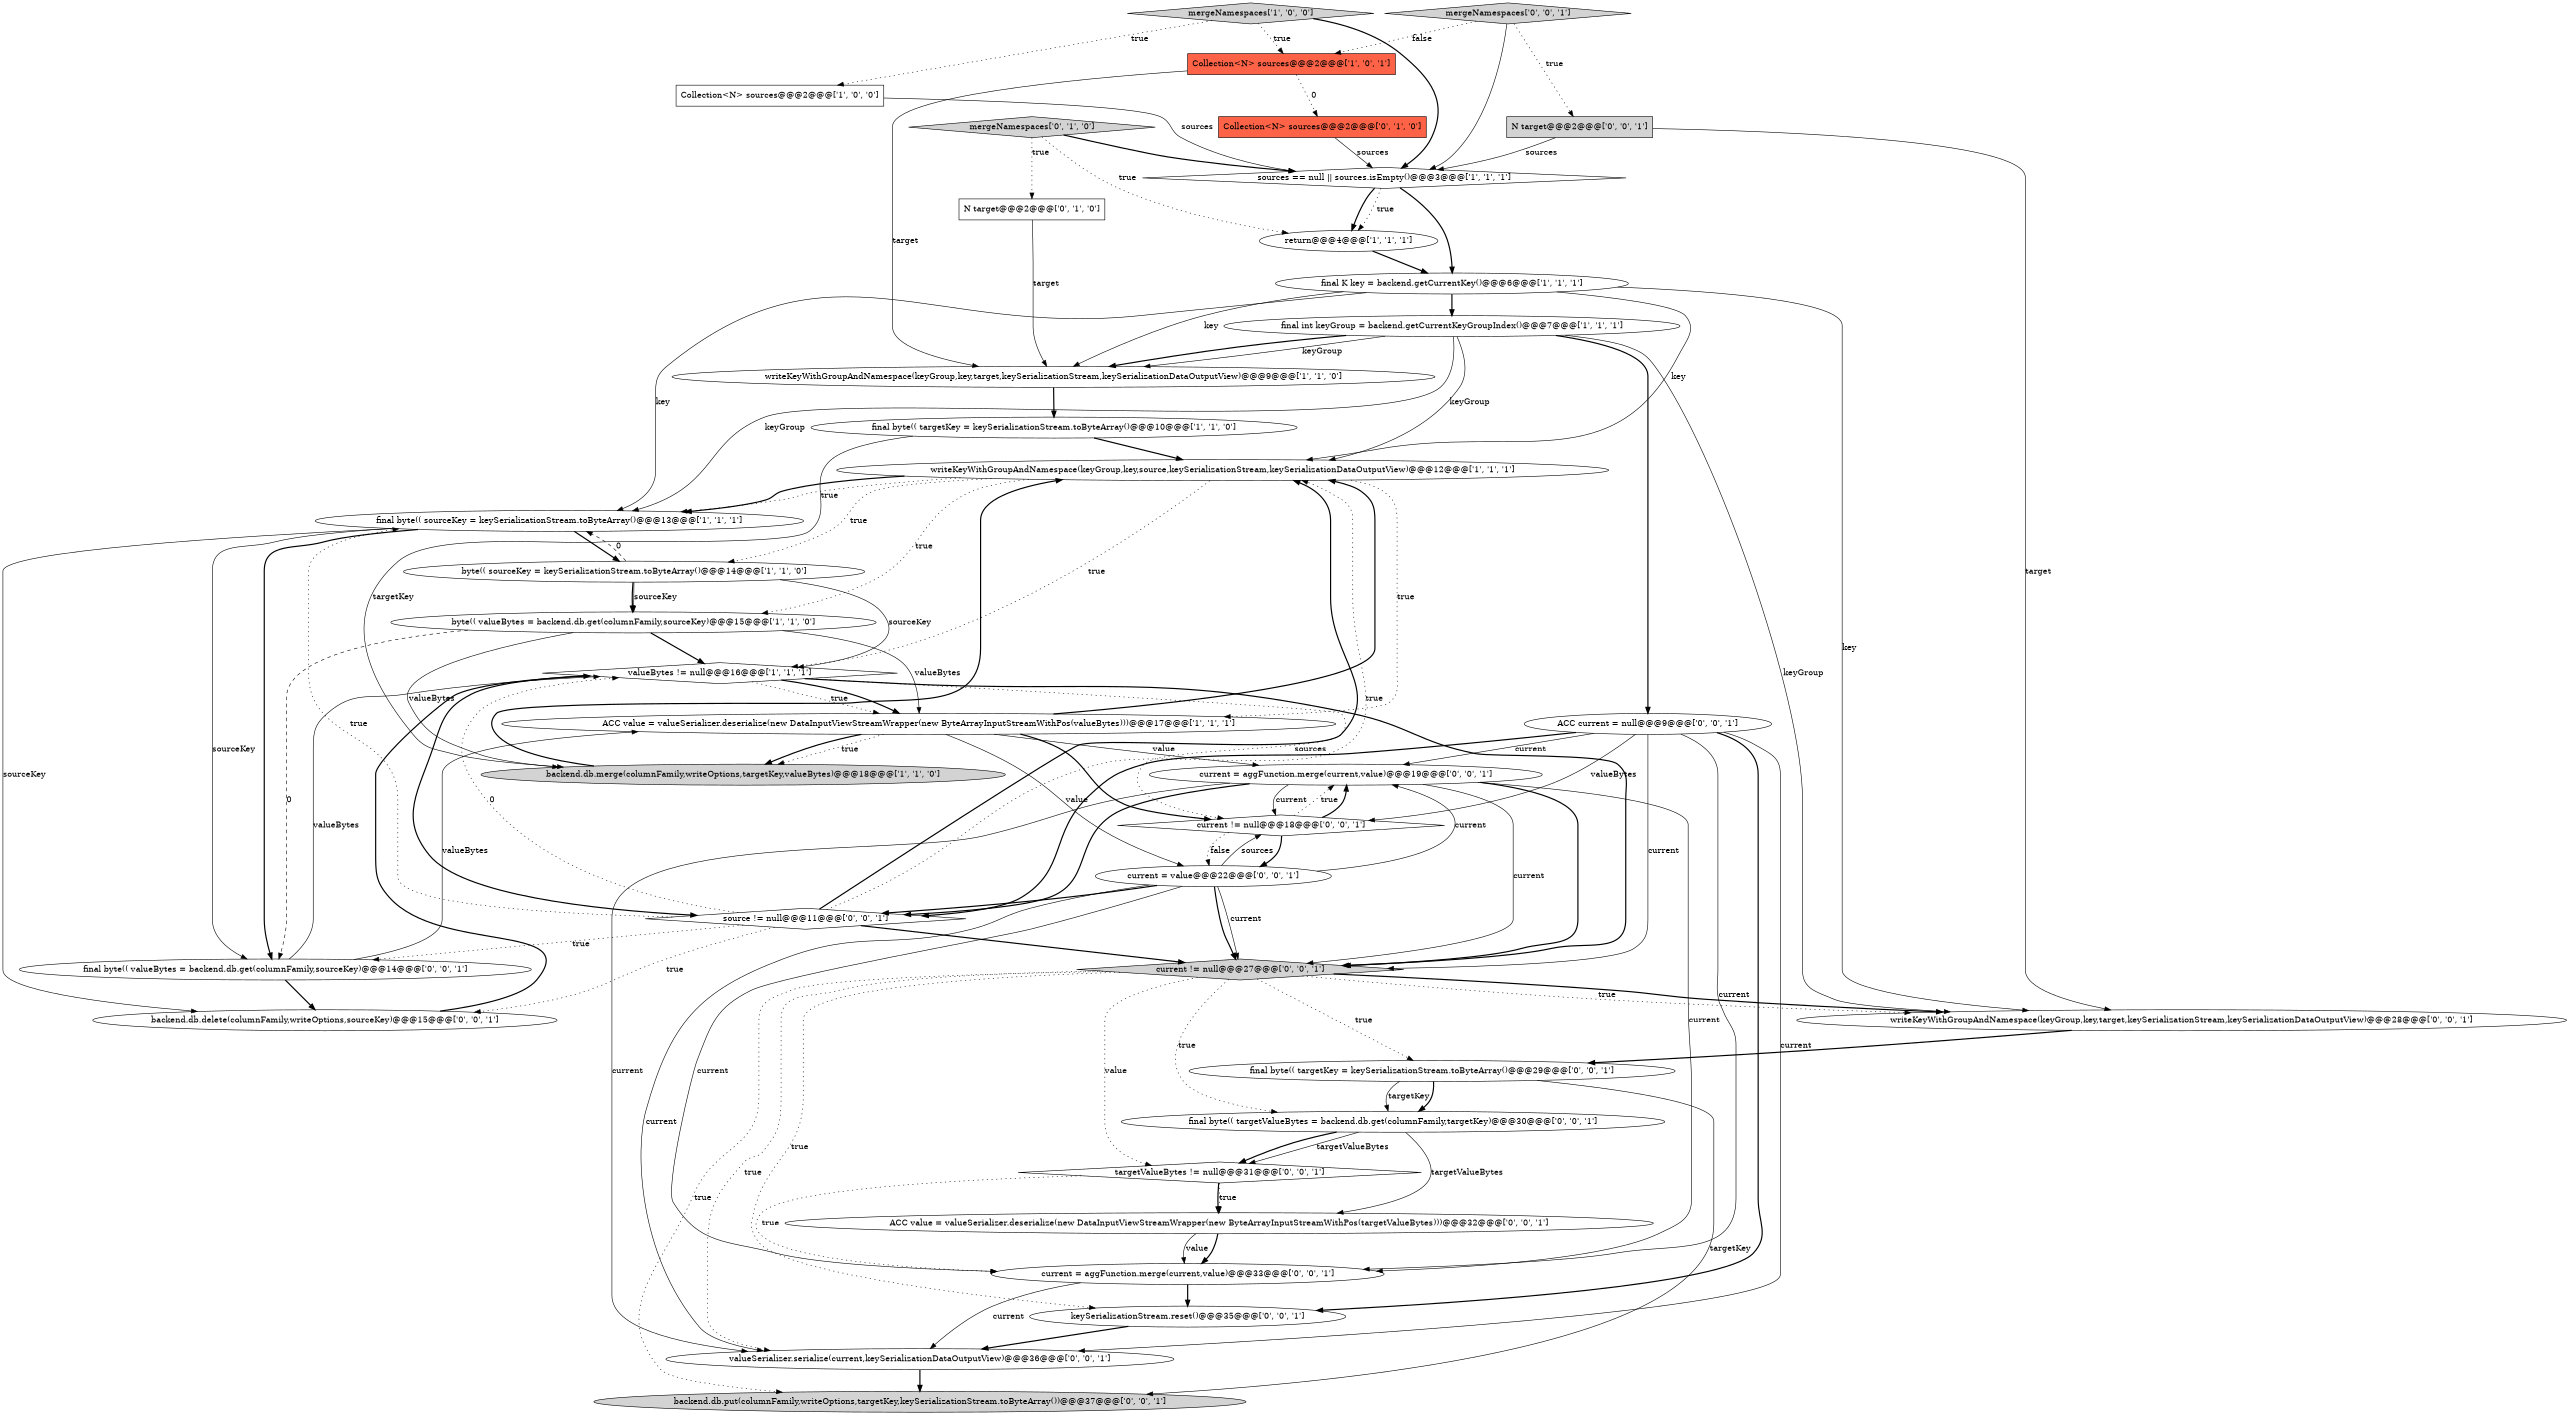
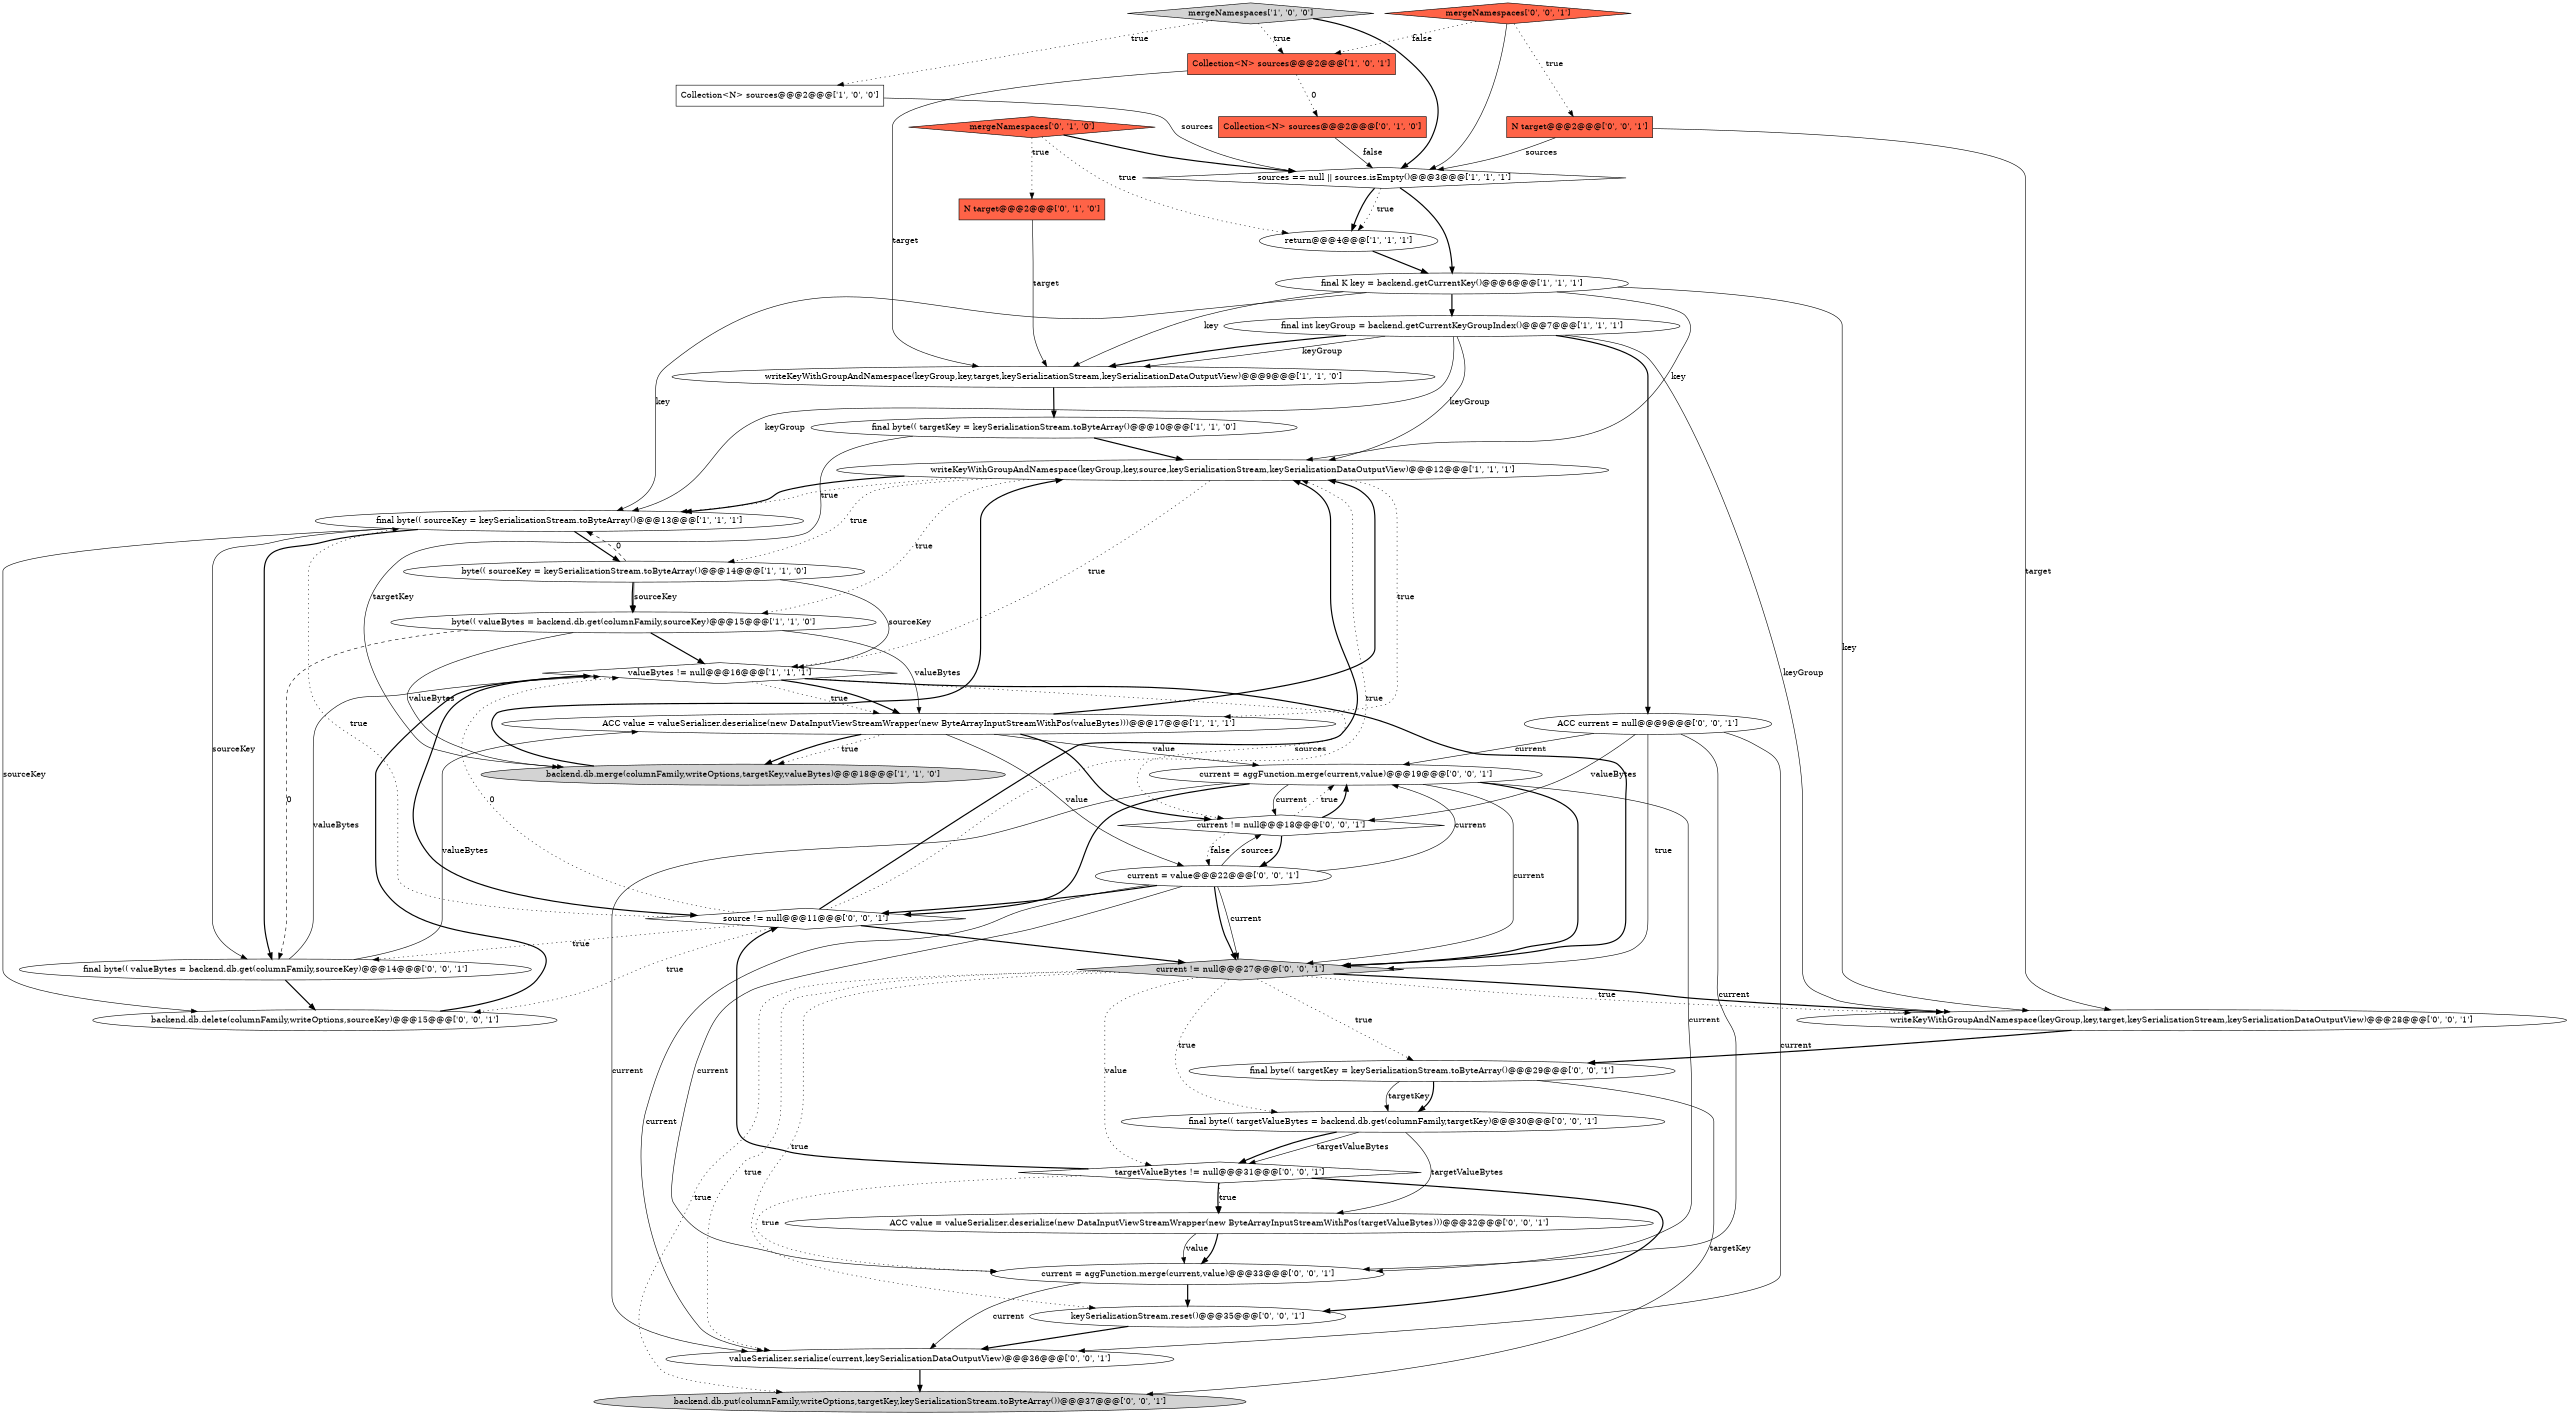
(1508, 13) -> (1508, 13)
(1032, 127) -> (1032, 127)
(1580, 127) -> (1580, 127)
(1373, 153) -> (1373, 153)
(1032, 209) -> (1032, 209)
(1218, 756) -> (801, 1154)
(1664, 851) -> (1664, 851)
(1758, 1202) -> (1663, 1220)
